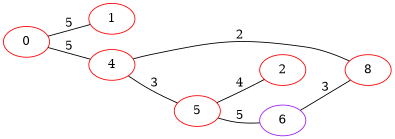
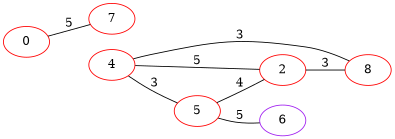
(112, 19) -> (112, 19)
(240, 35) -> (240, 35)
(69, 53) -> (197, 67)
(325, 95) -> (325, 70)
